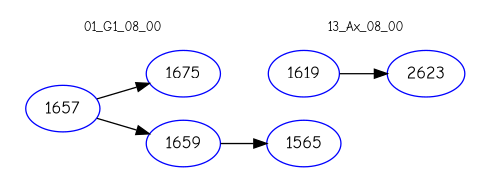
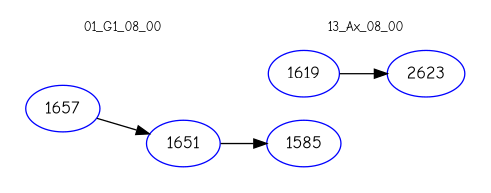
(183, 74) -> none
(183, 144) -> (183, 144)
(304, 144) -> (304, 144)
